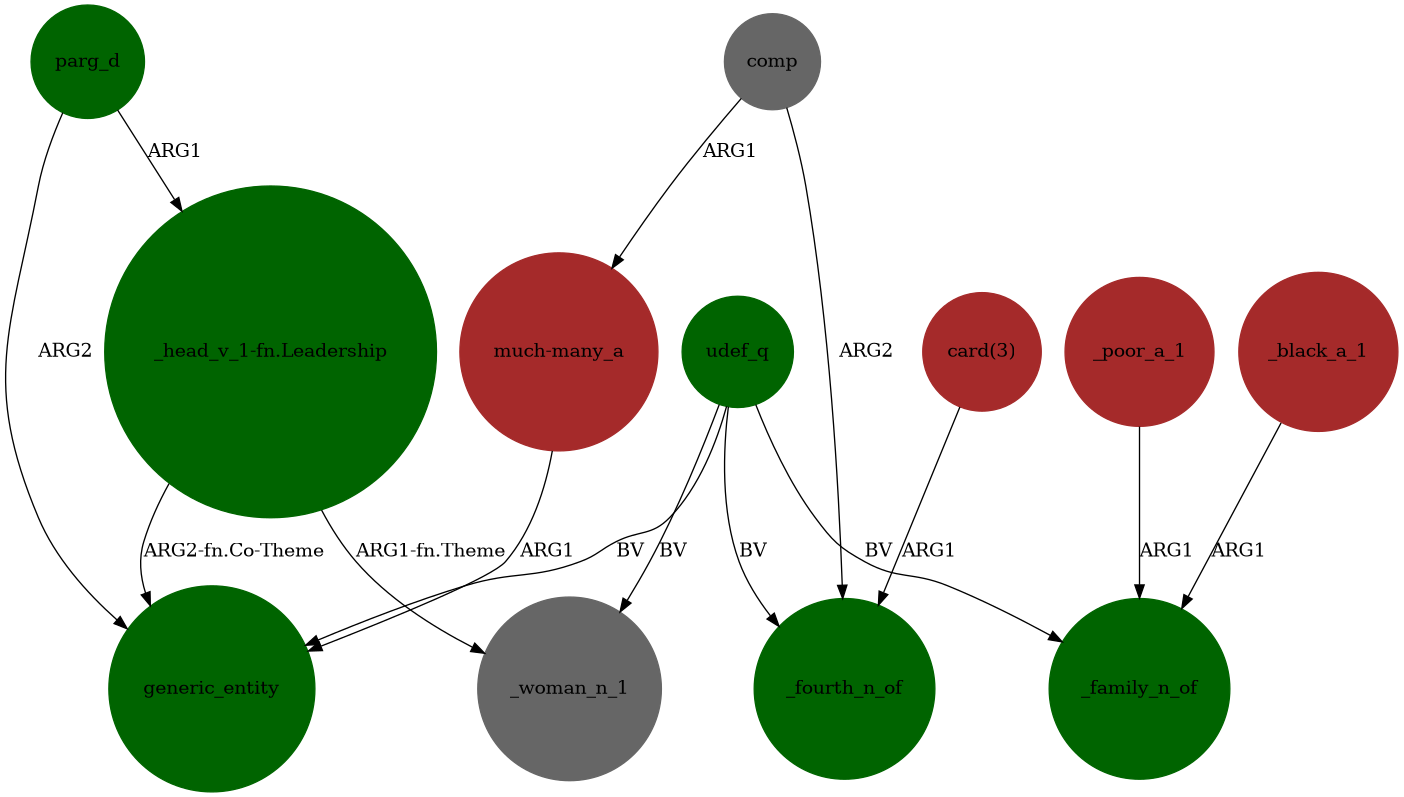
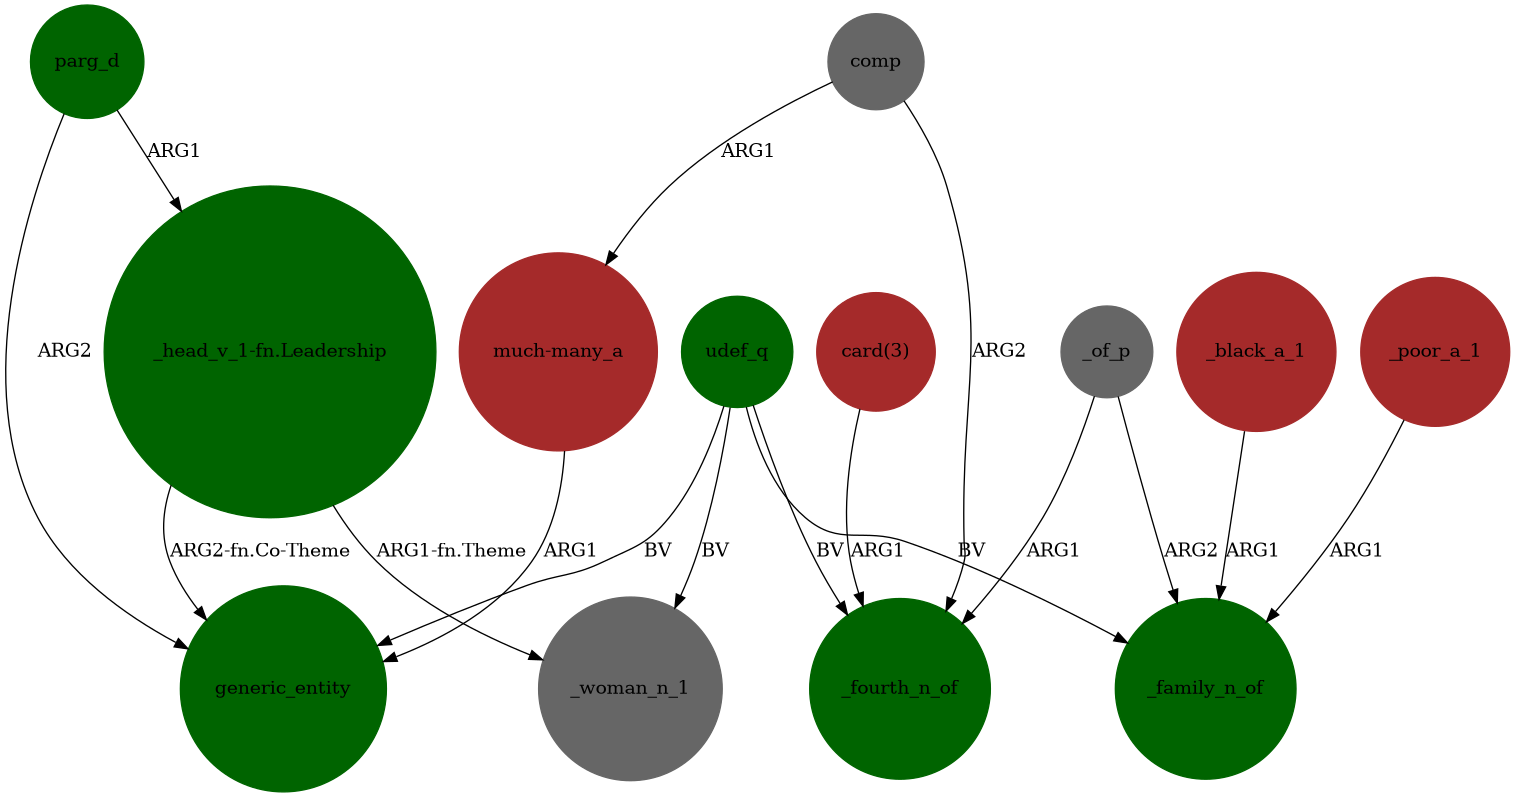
none -> (1107, 352)
